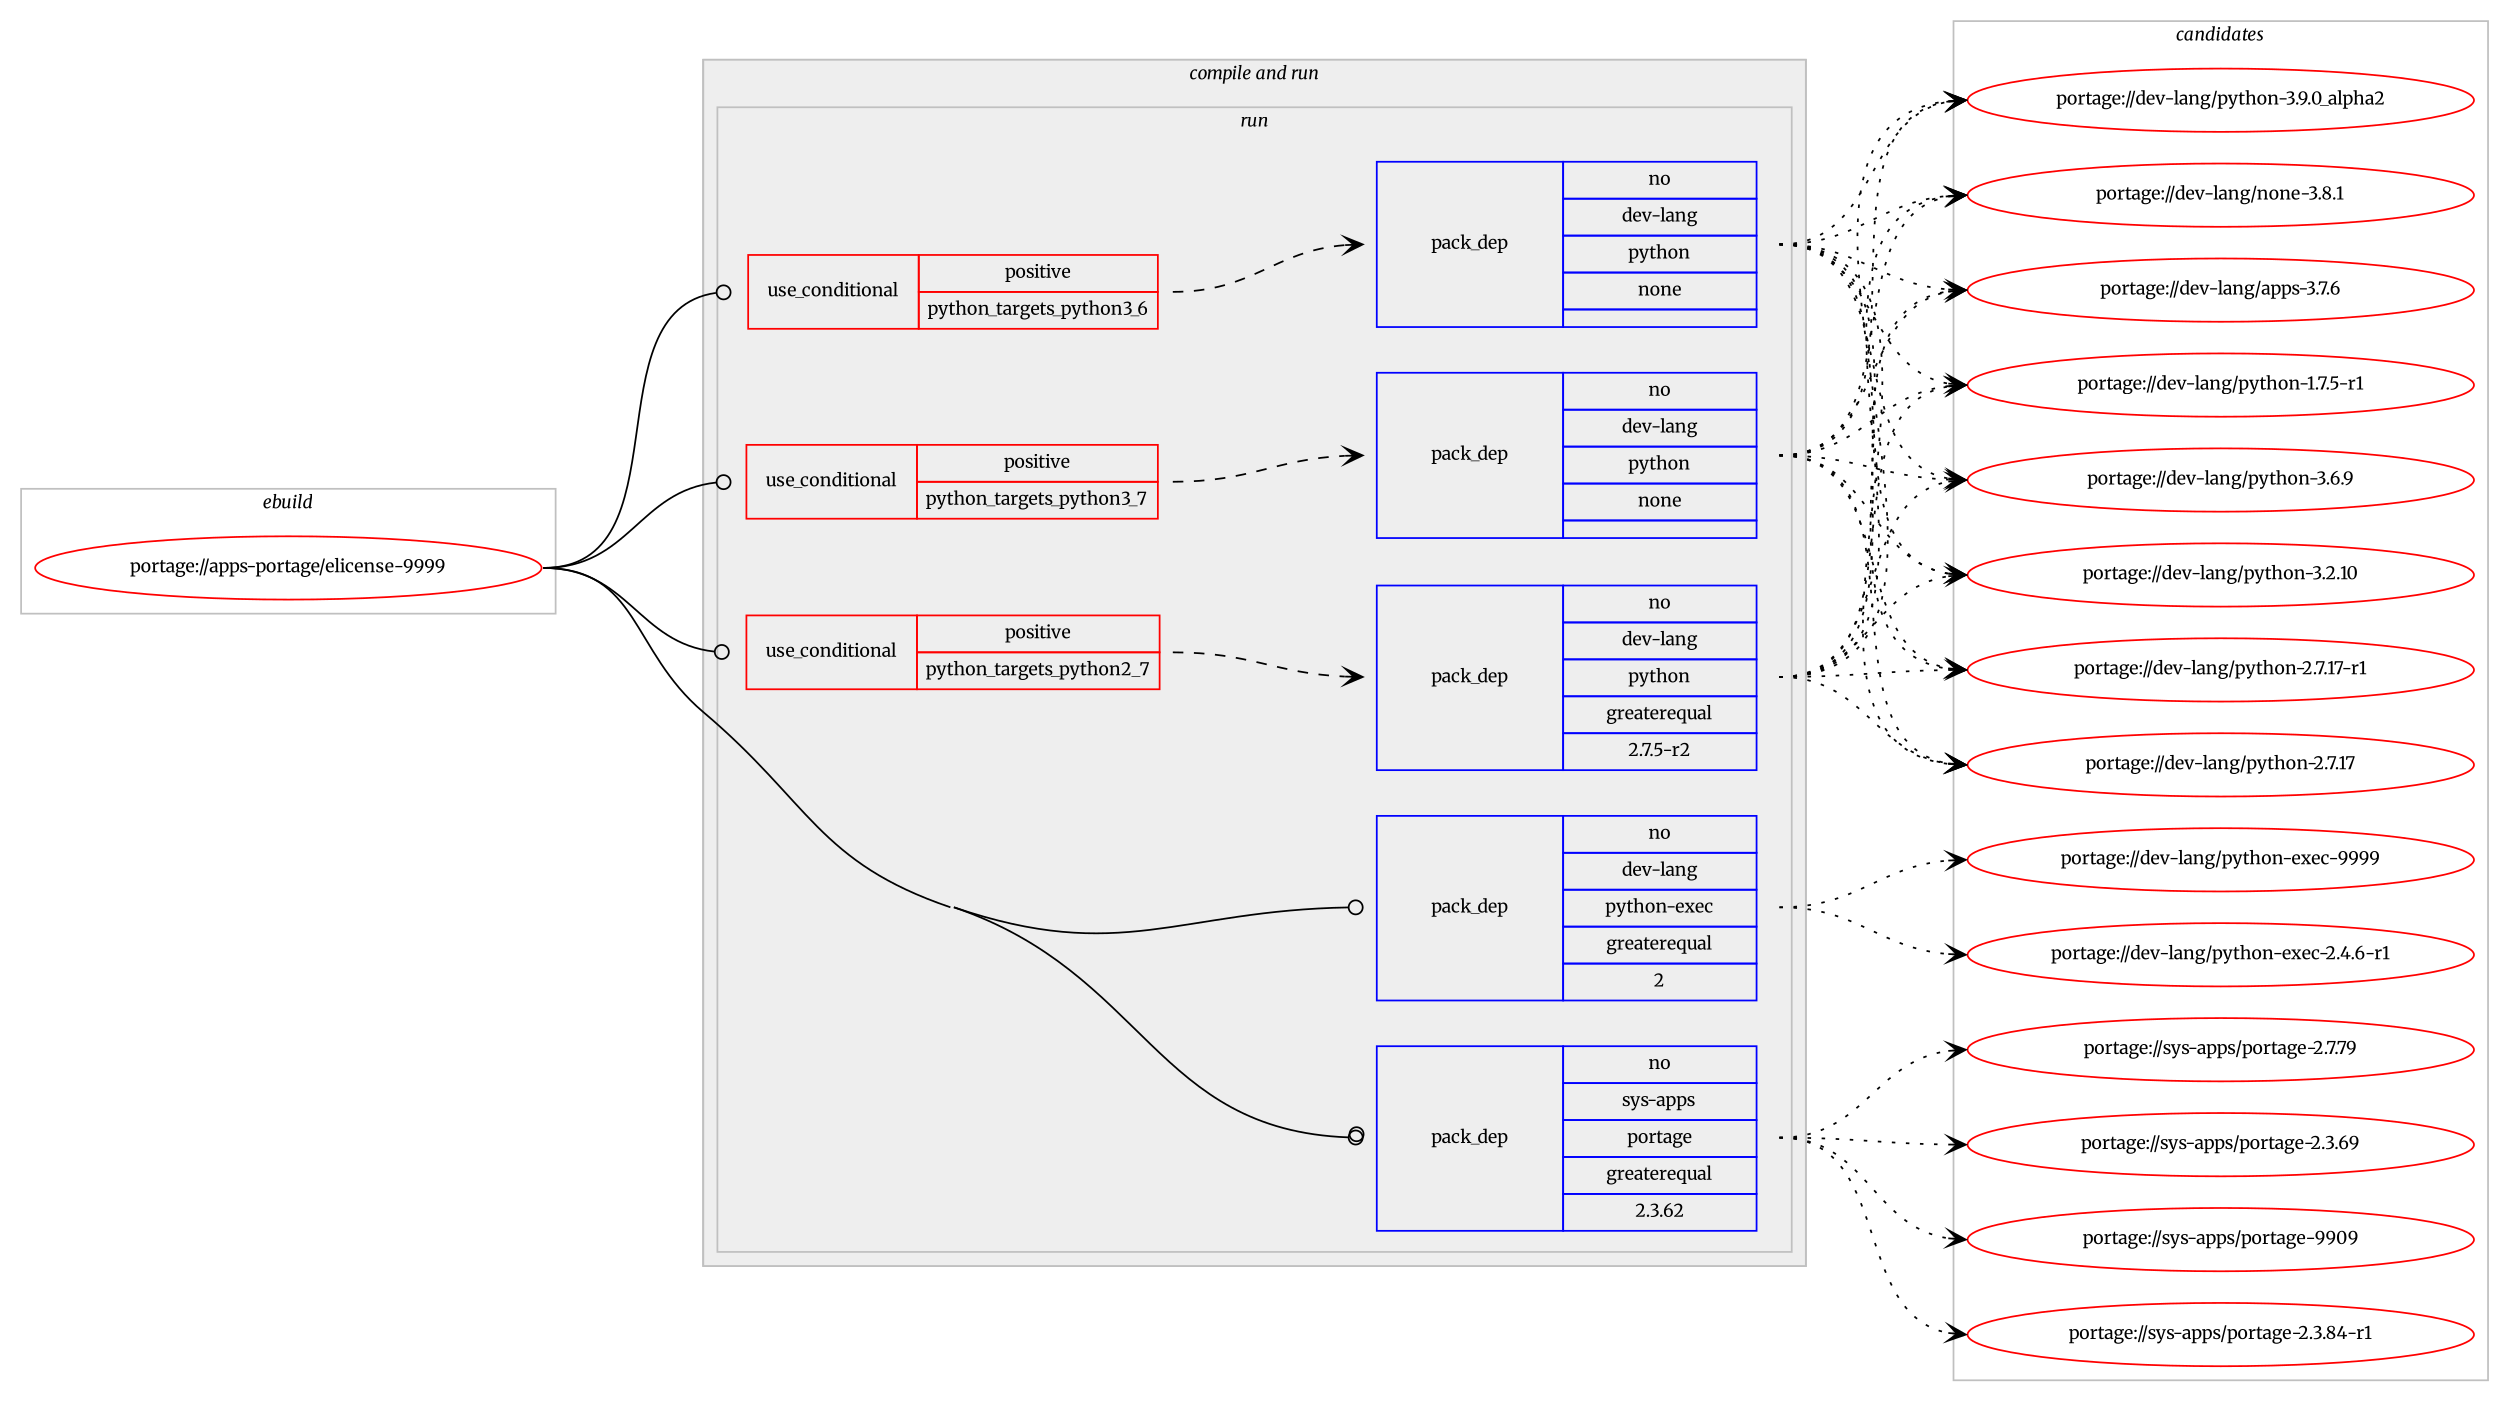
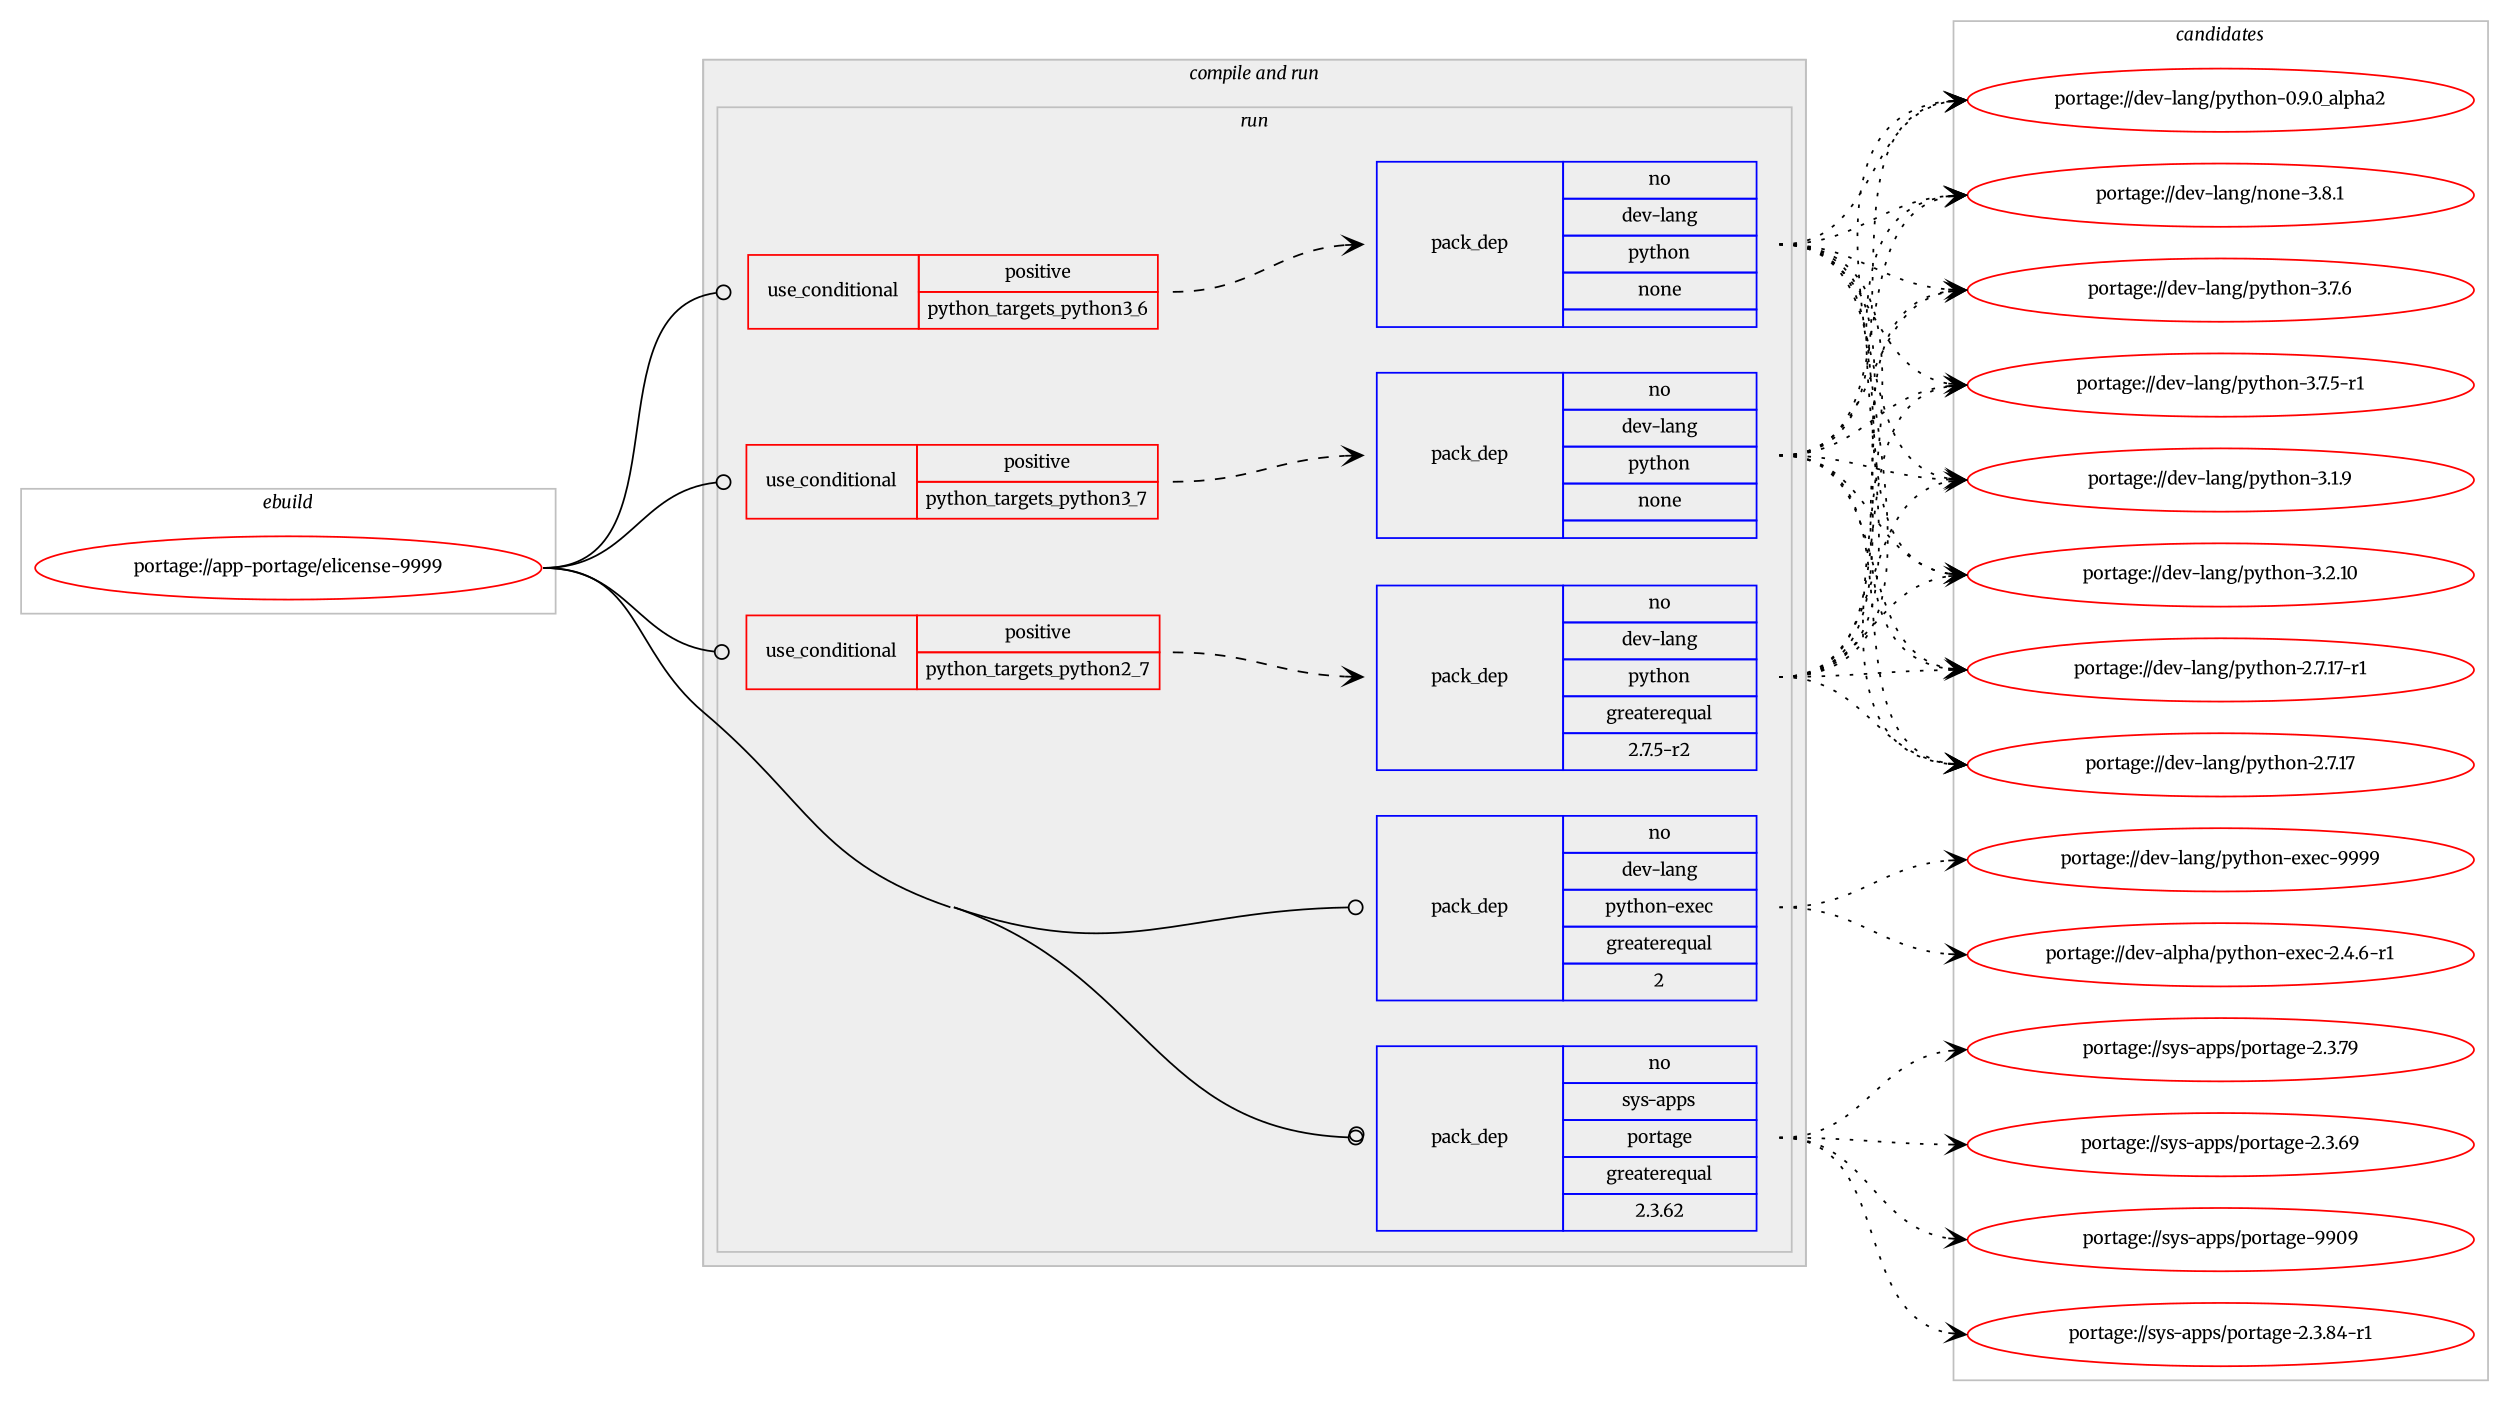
(2221, 100) -> (2221, 100)
(2221, 290) -> (2221, 290)
(2221, 385) -> (2221, 385)
(2221, 480) -> (2221, 480)
(288, 568) -> (288, 568)
(2221, 955) -> (2221, 955)
(2221, 1050) -> (2221, 1050)
